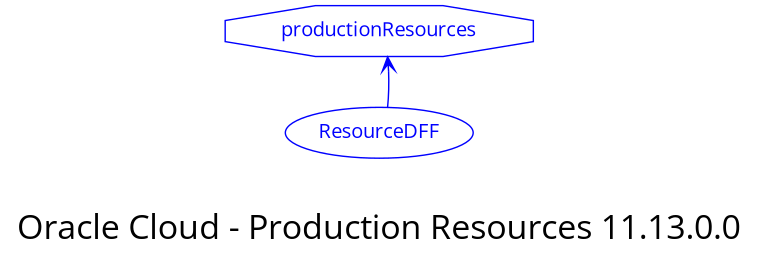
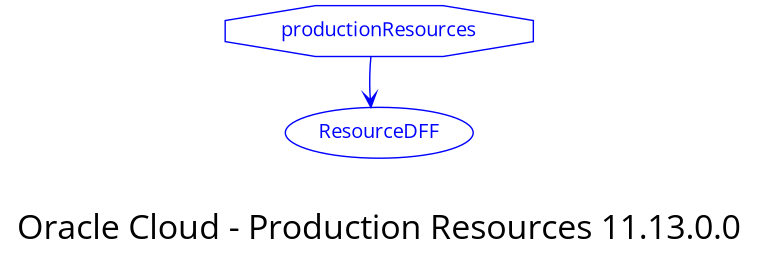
(389, 89) -> (370, 75)
